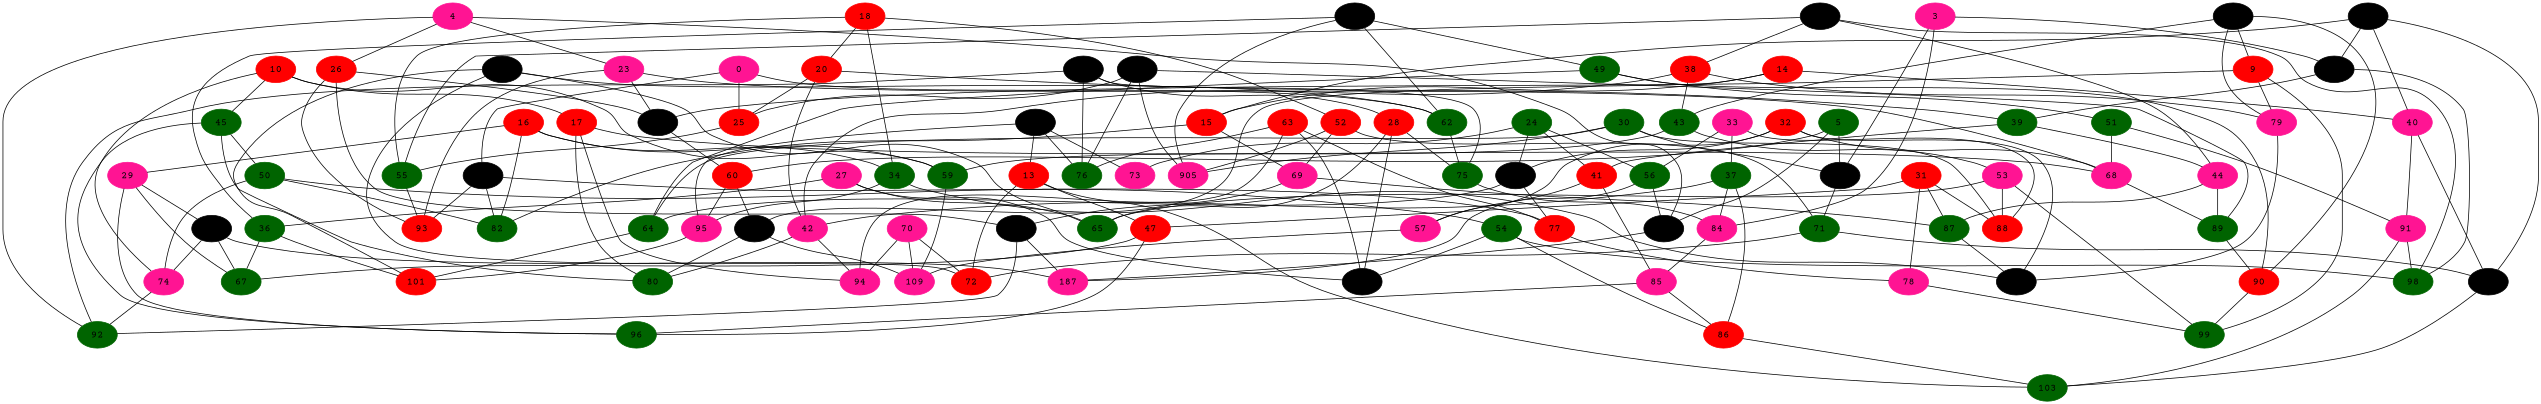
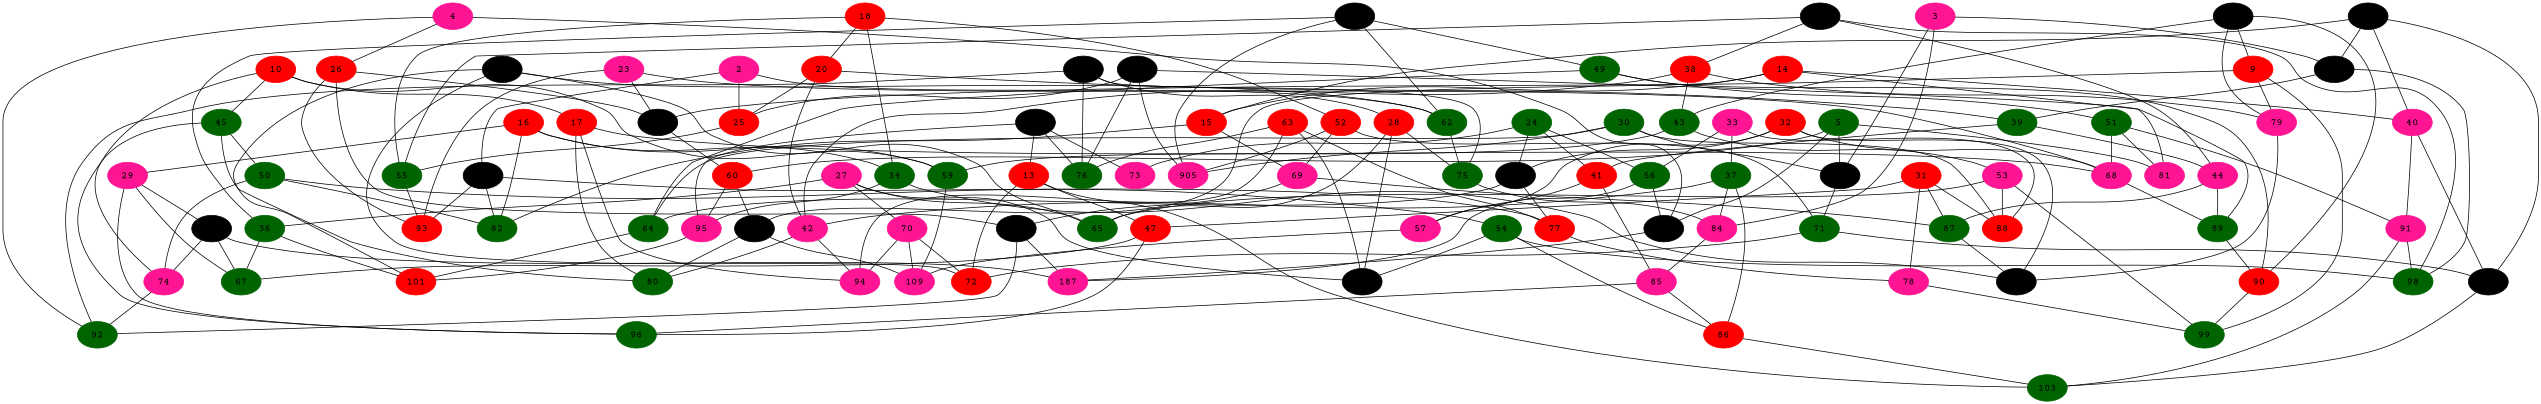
(549, 46) -> none
(739, 69) -> (739, 69)
none -> (2165, 176)
none -> (874, 202)
